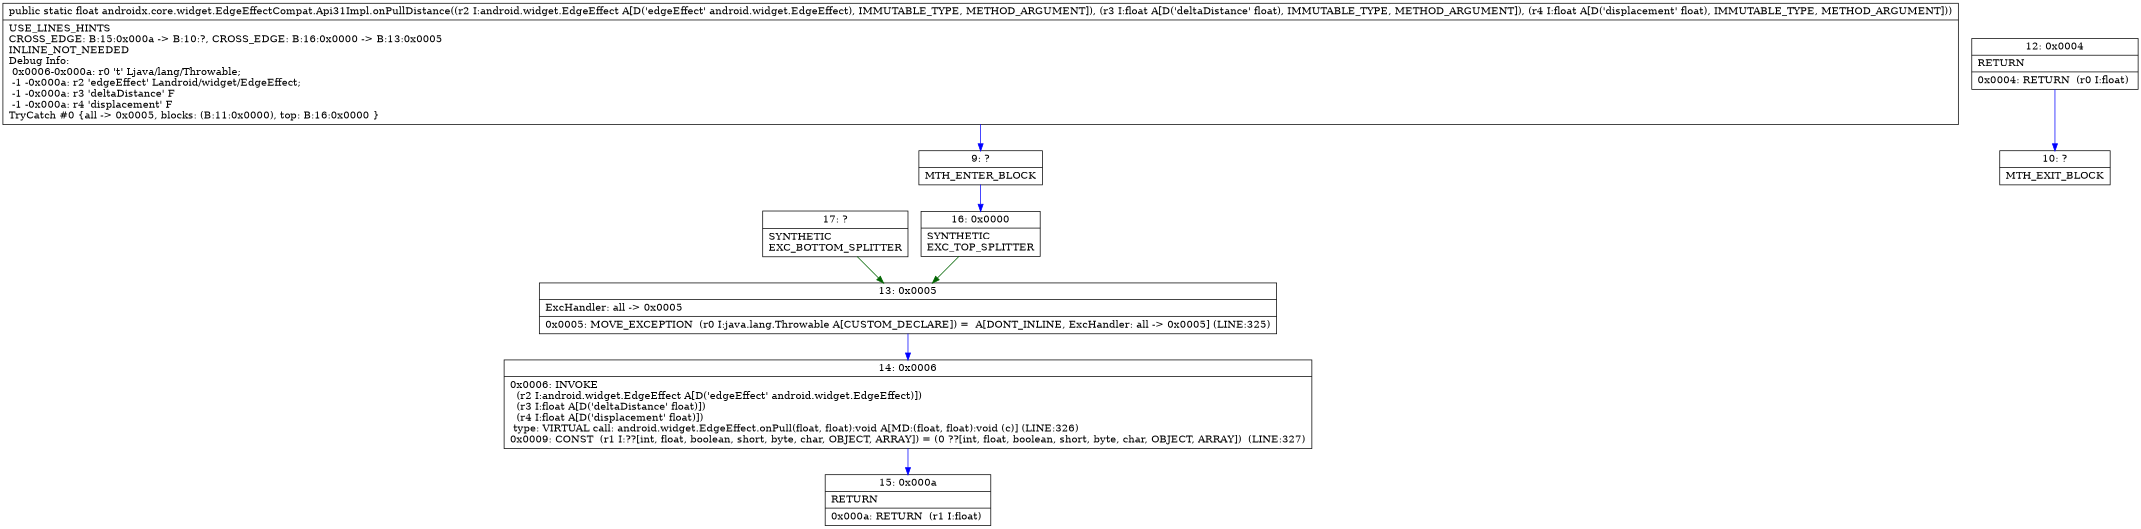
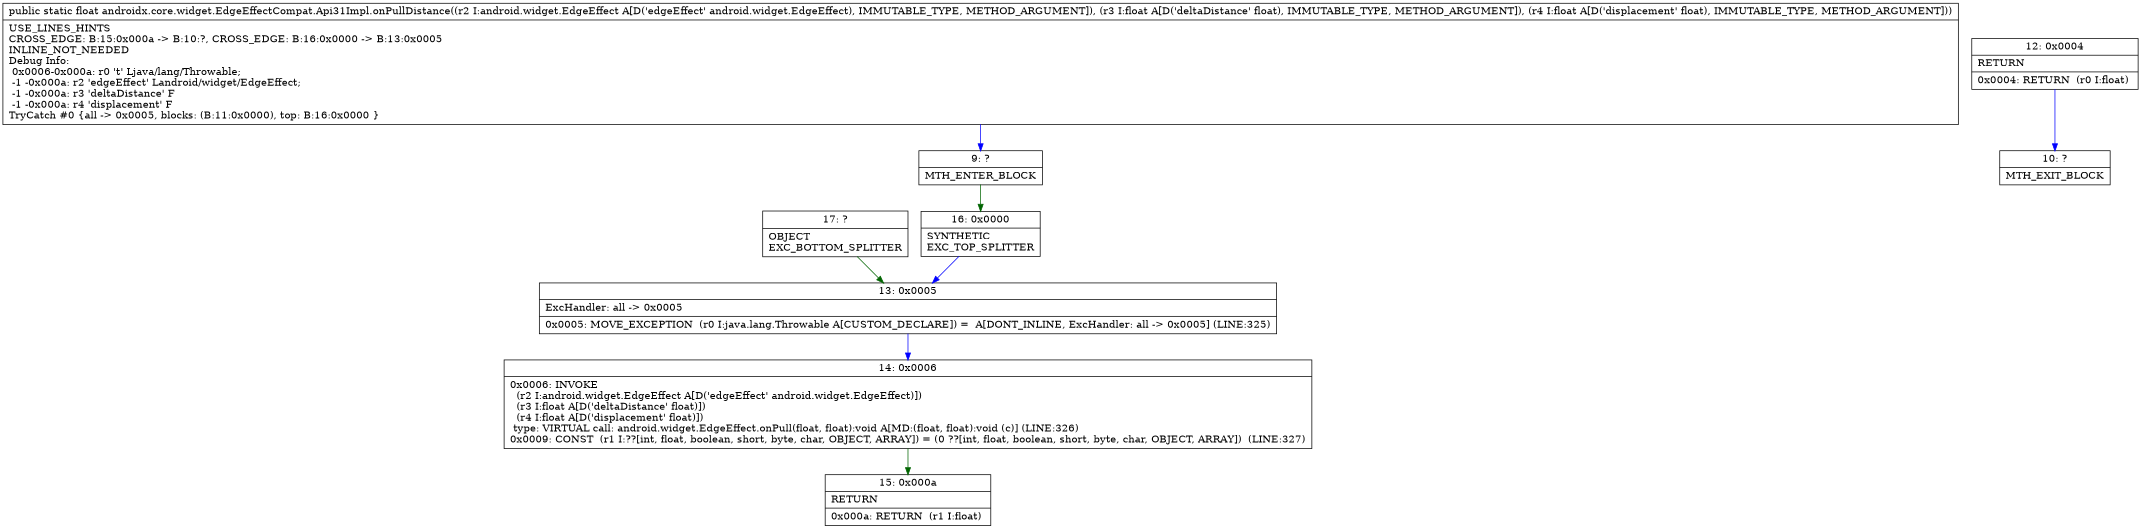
(981, 194) -> (981, 194)
(800, 237) -> (790, 237)
(948, 267) -> (948, 267)
(908, 458) -> (908, 458)
